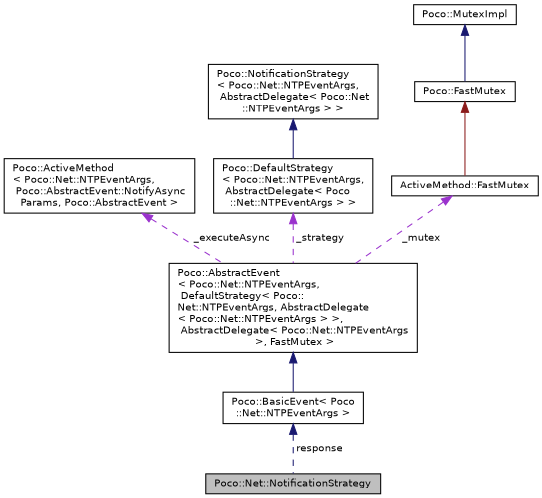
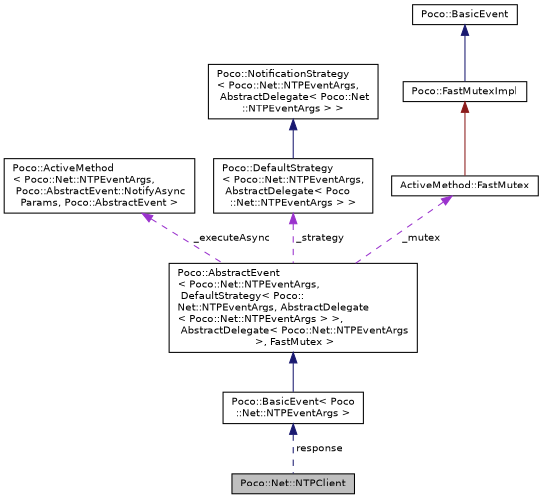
(465, 15) -> (465, 15)
(465, 92) -> (465, 92)
(293, 484) -> (293, 484)
